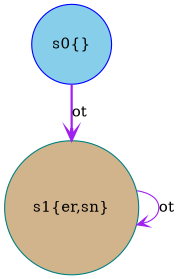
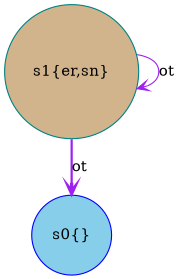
(72, 107) -> (72, 161)
